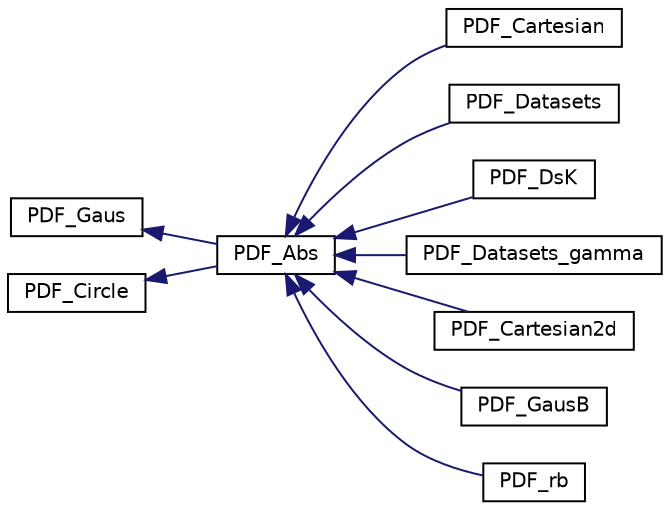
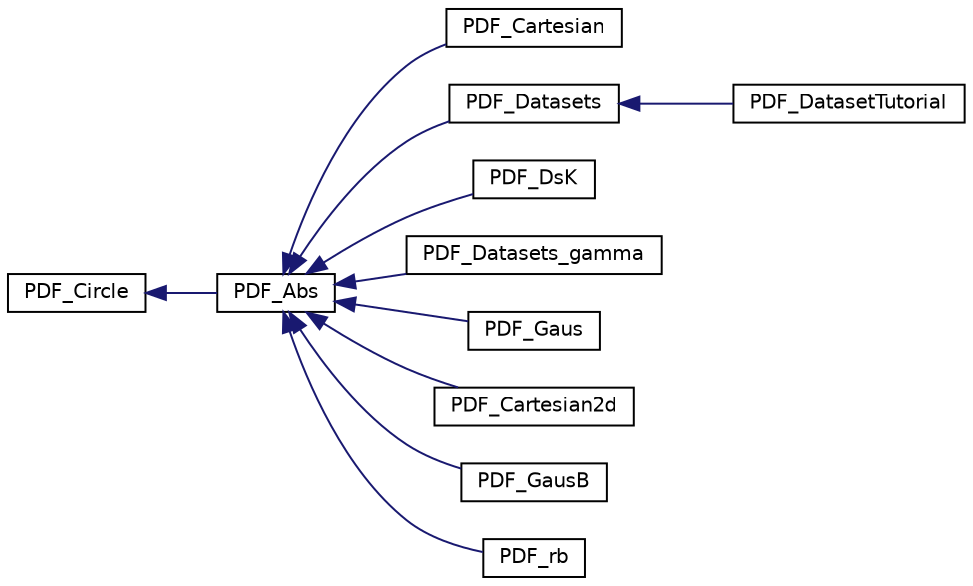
none -> (849, 104)
(190, 239) -> (412, 313)
